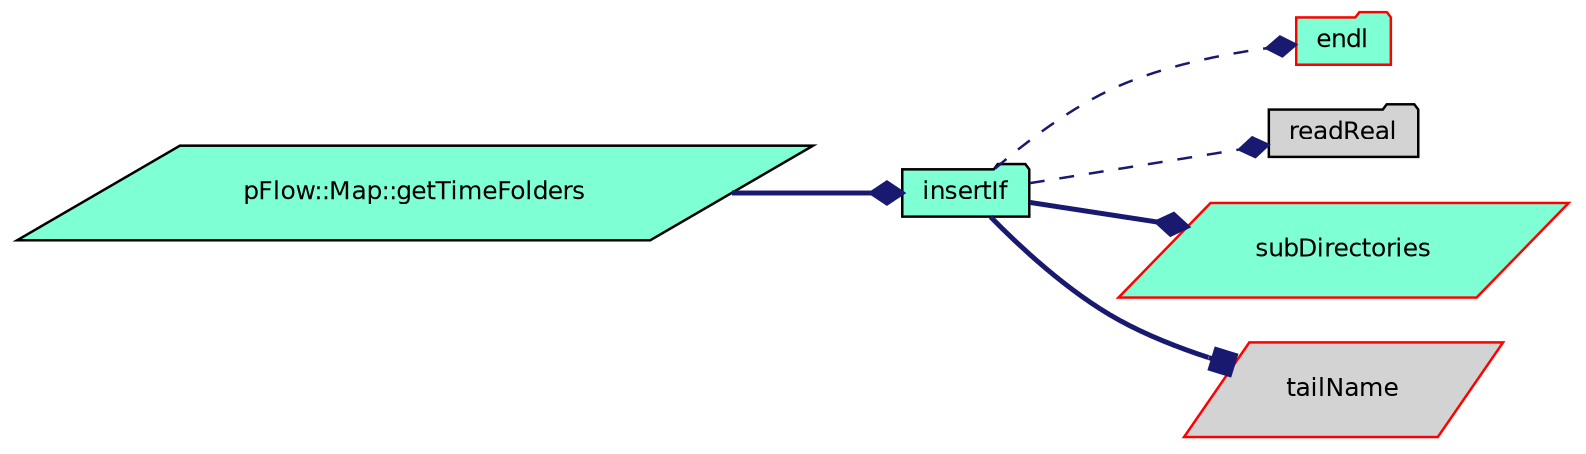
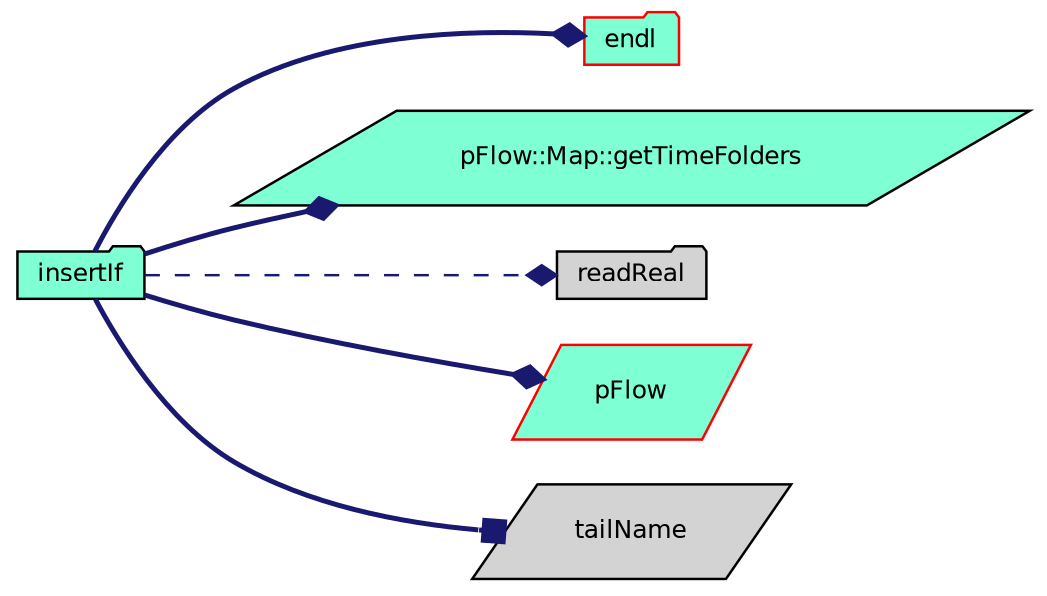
(1120, 85) -> (285, 66)
(801, 193) -> (225, 230)
(1344, 250) -> (632, 392)
(1344, 390) -> (632, 532)
